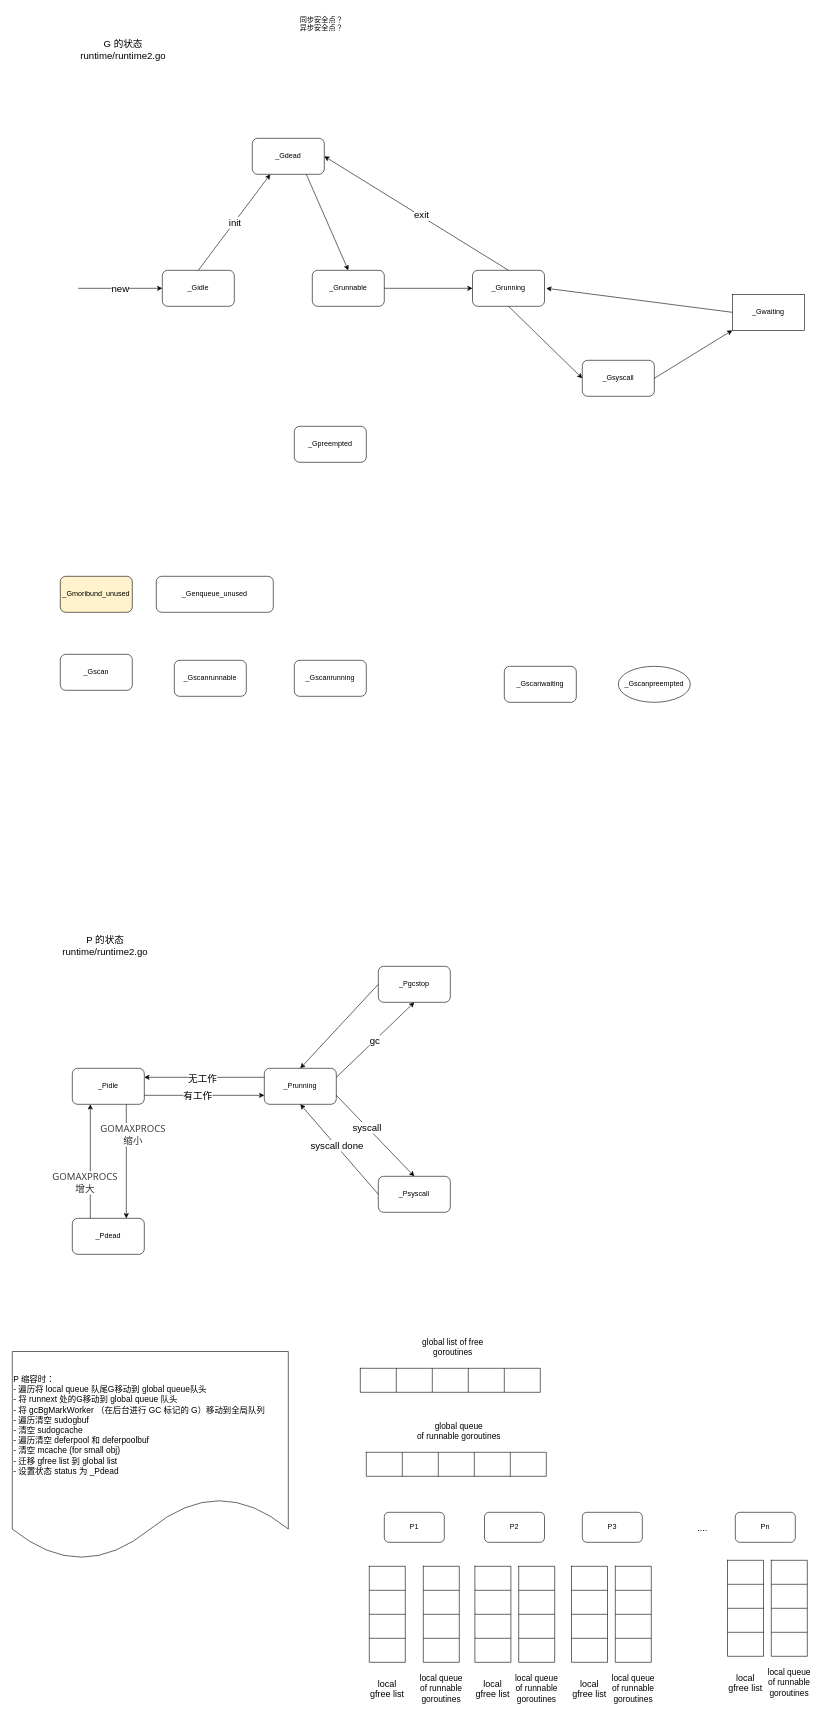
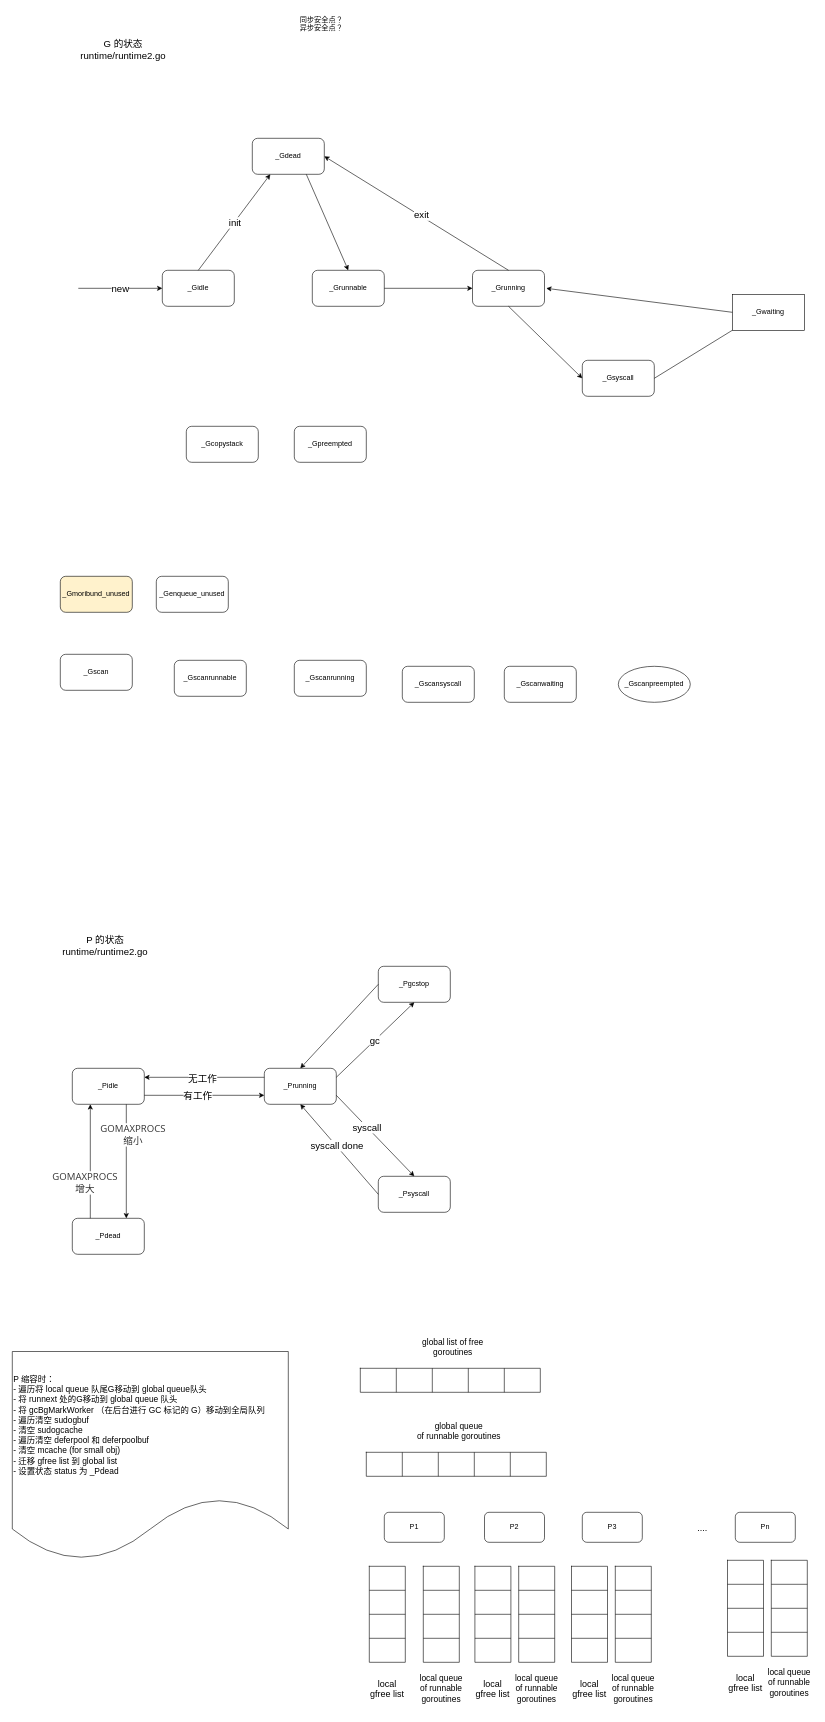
(728, 333) -> (730, 332)
none -> (222, 444)
(215, 594) -> (192, 594)
none -> (438, 684)
